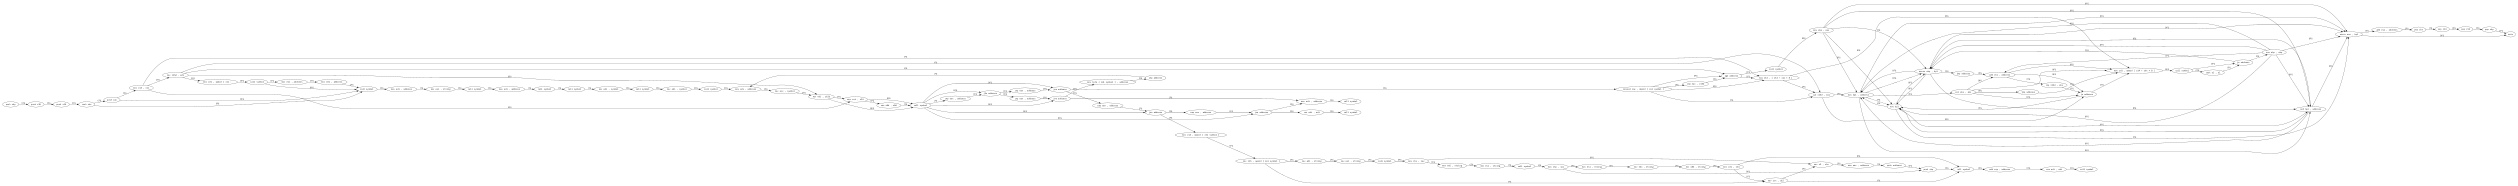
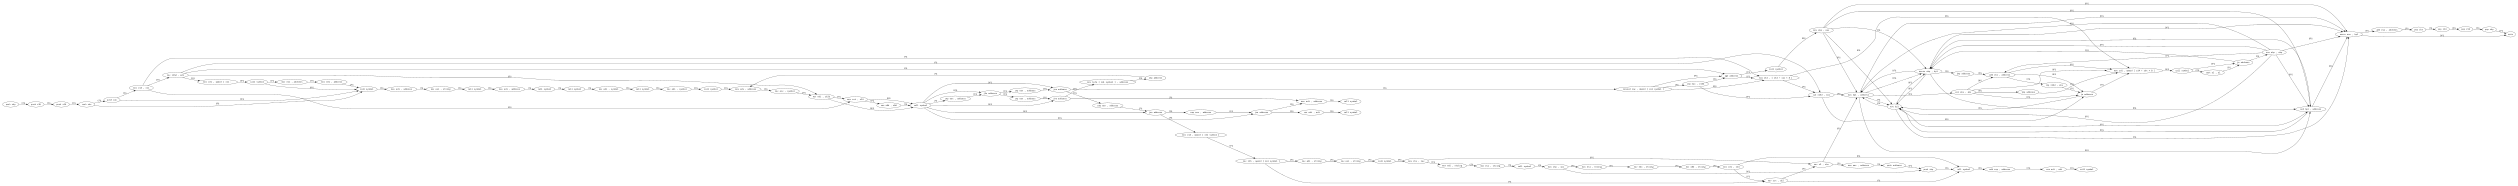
(1730, 101) -> (1753, 98)
(2082, 145) -> (1840, 130)
